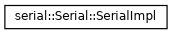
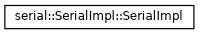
(86, 17) -> (99, 17)
